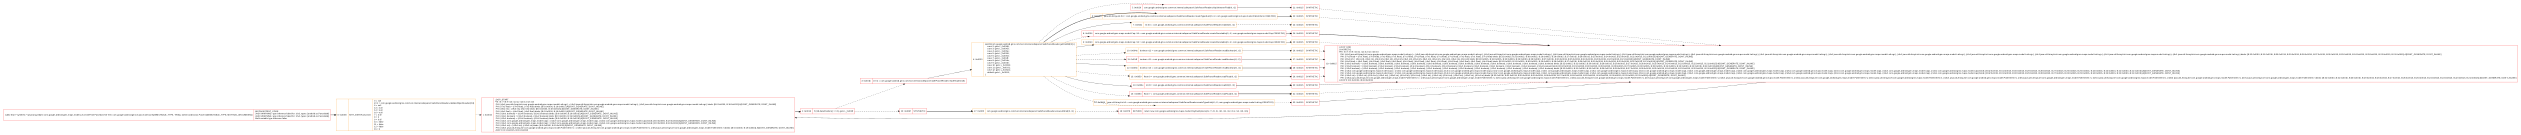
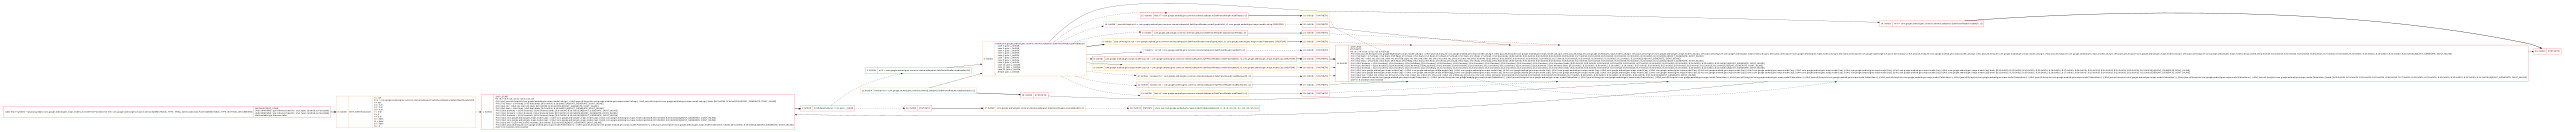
(1100, 65) -> (955, 81)
(1358, 83) -> (2530, 52)
